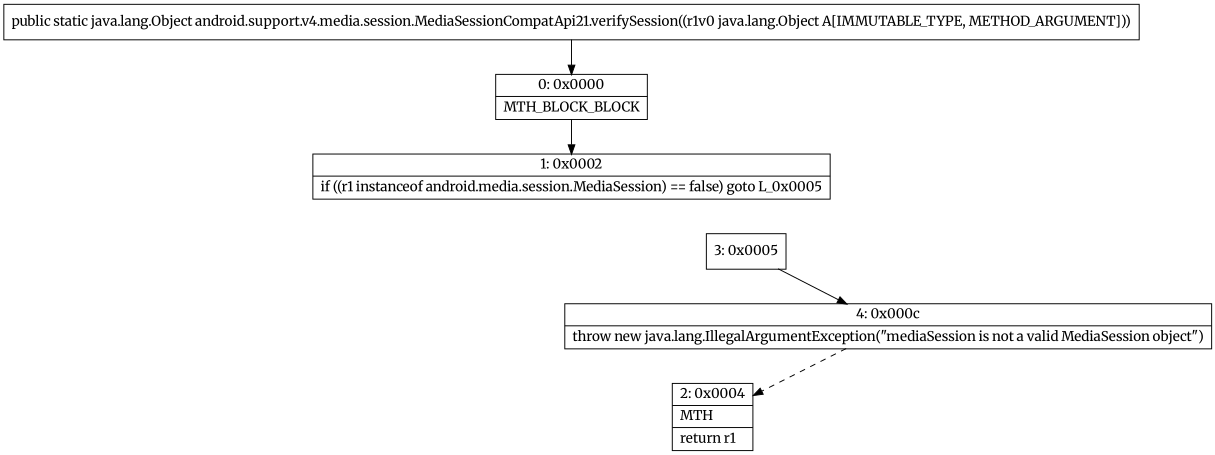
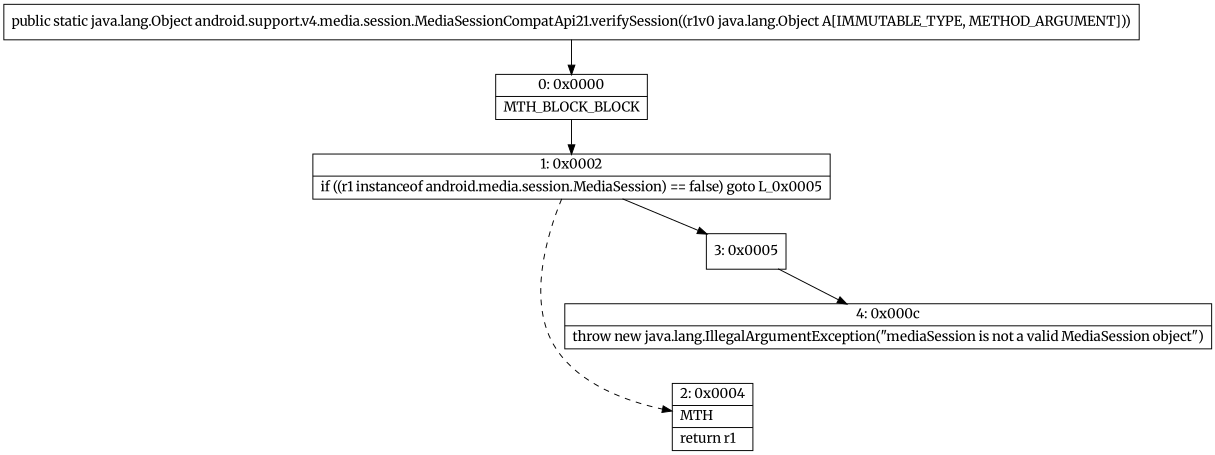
none -> (660, 215)
(804, 370) -> (549, 335)
